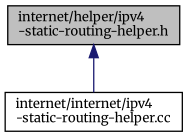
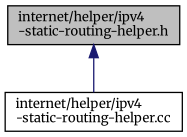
(94, 112) -> (94, 112)
